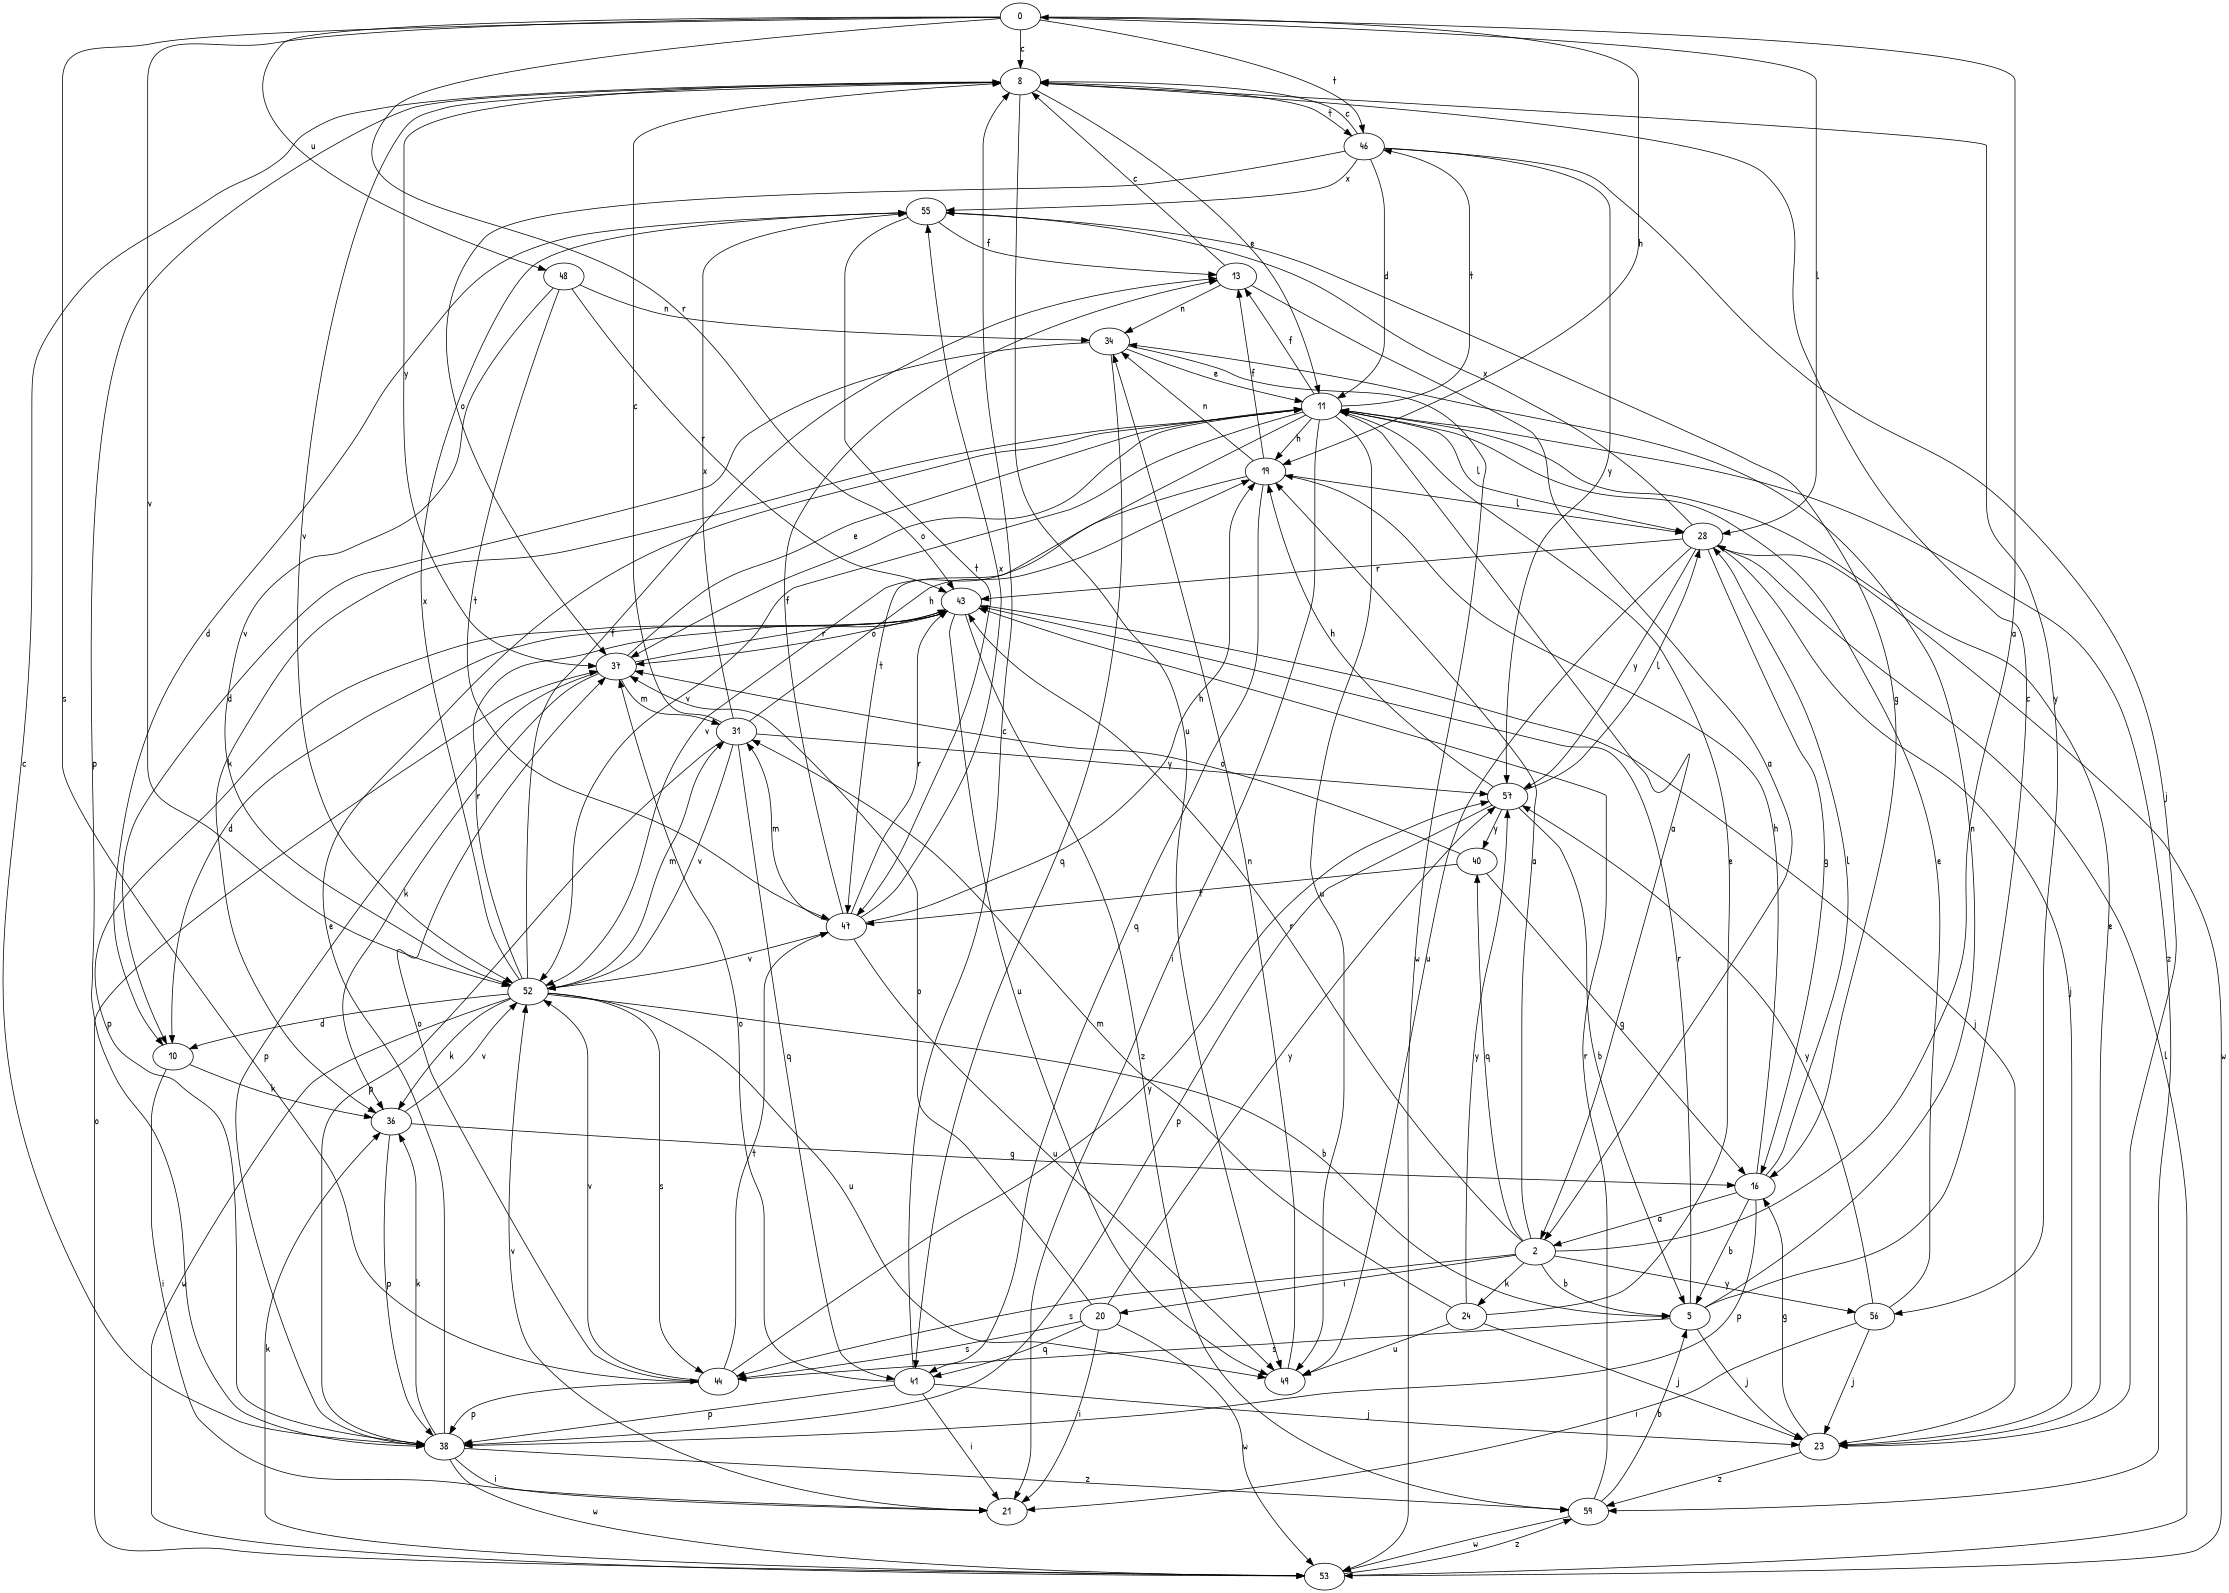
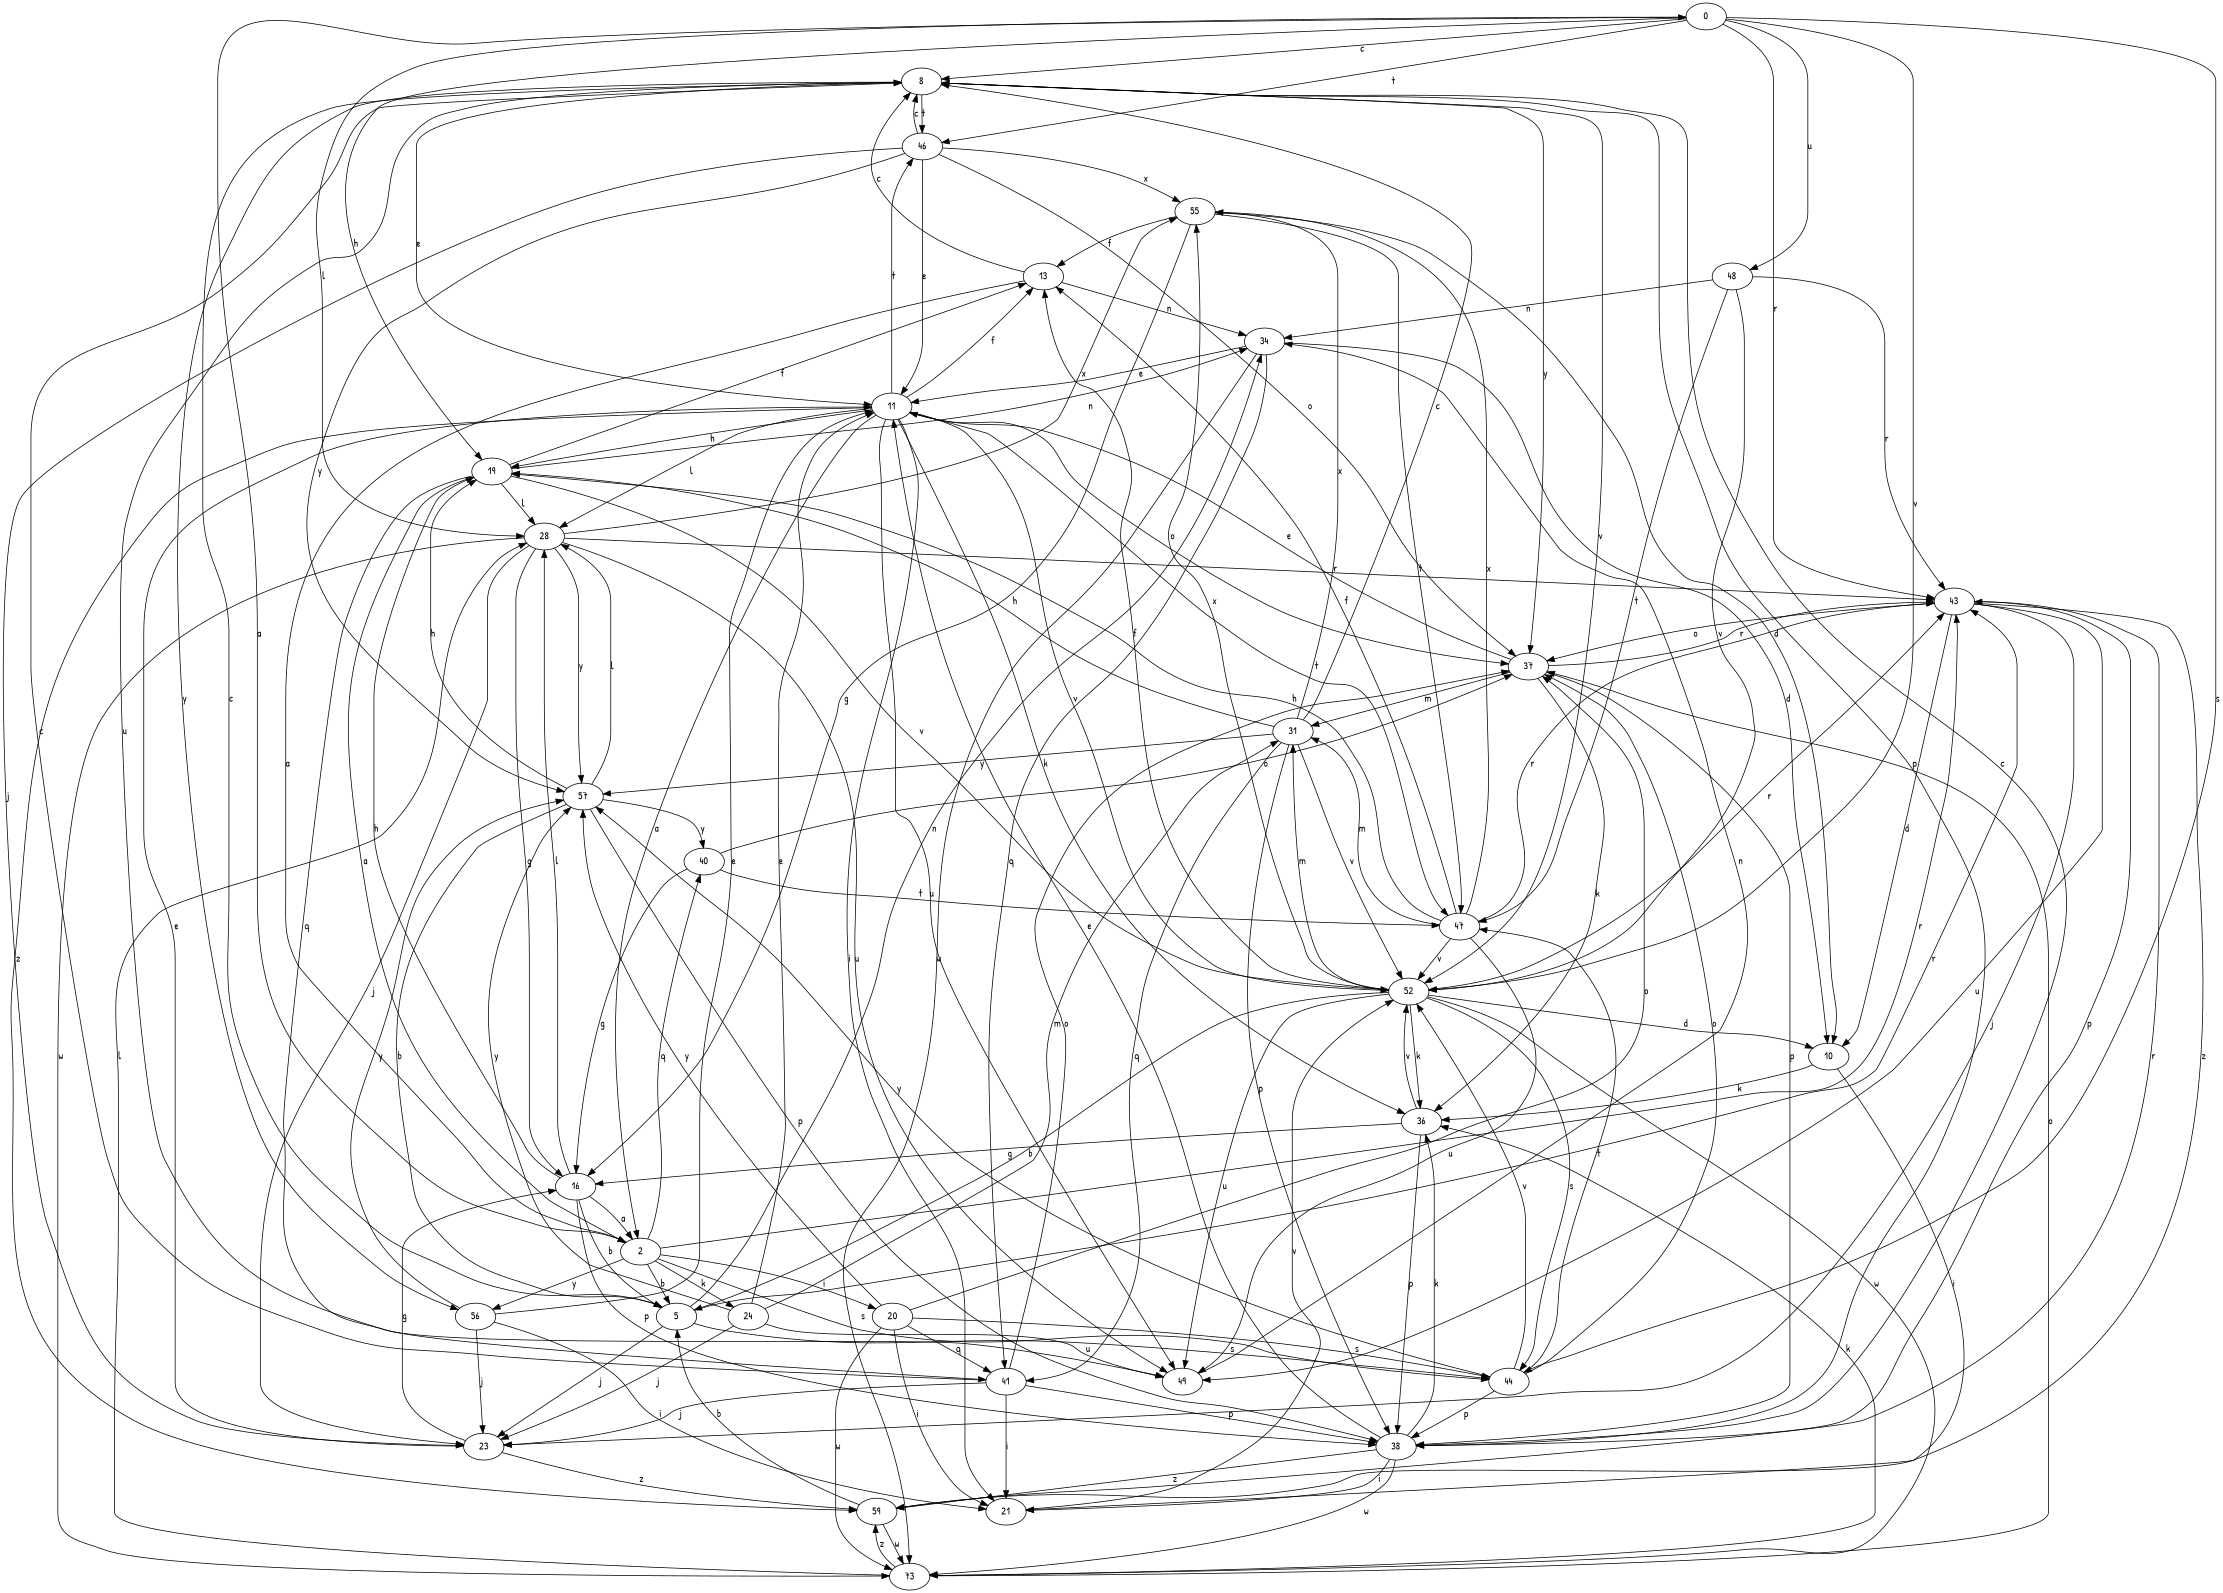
(1387, 276) -> (925, 276)
(1533, 838) -> (365, 885)
(1325, 1577) -> (910, 1577)
